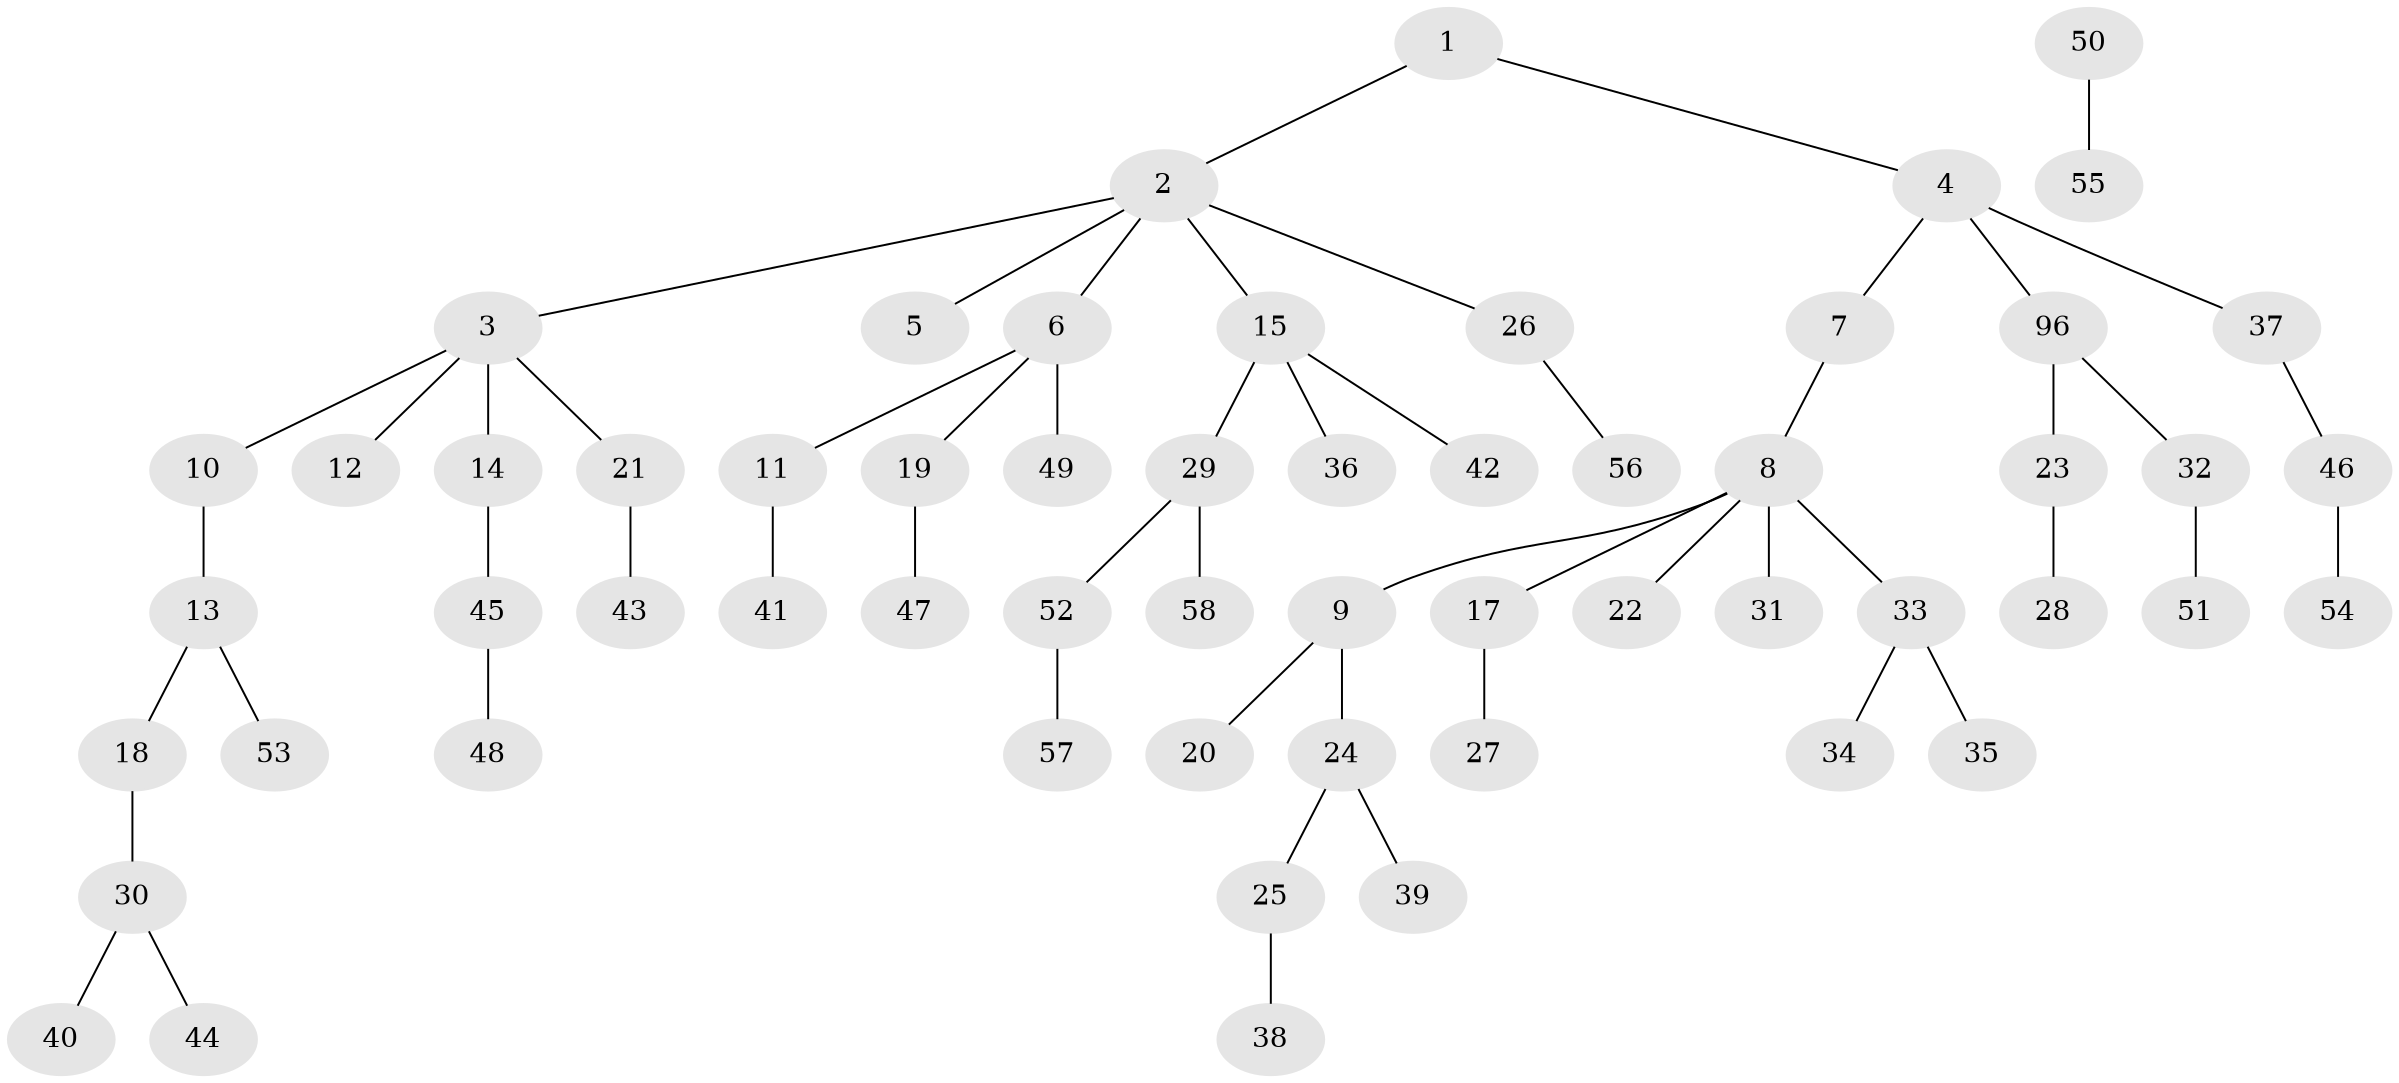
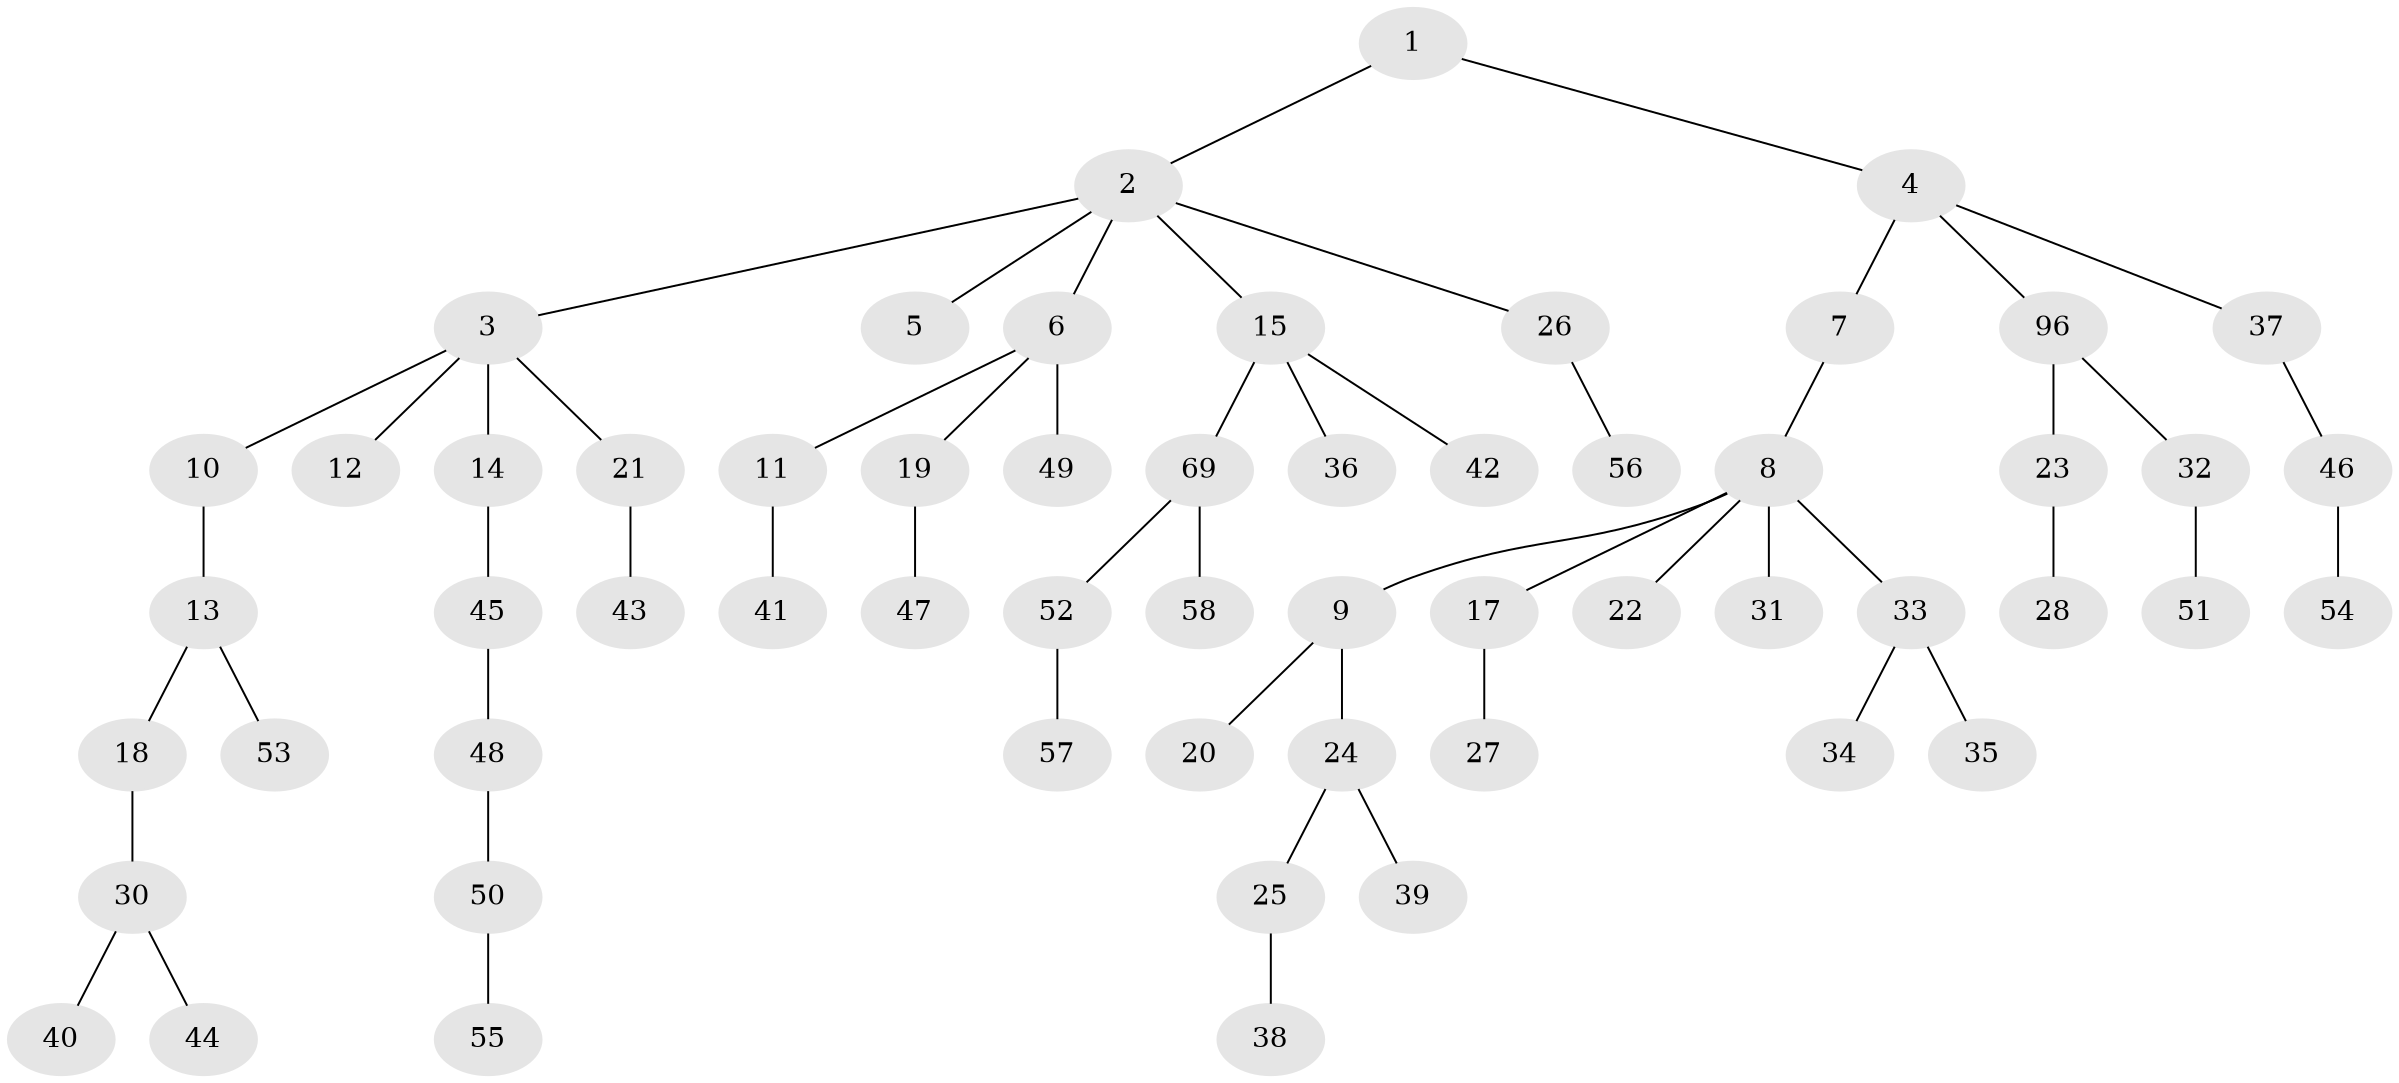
(1200, 470) -> (1200, 470)
none -> (488, 826)
